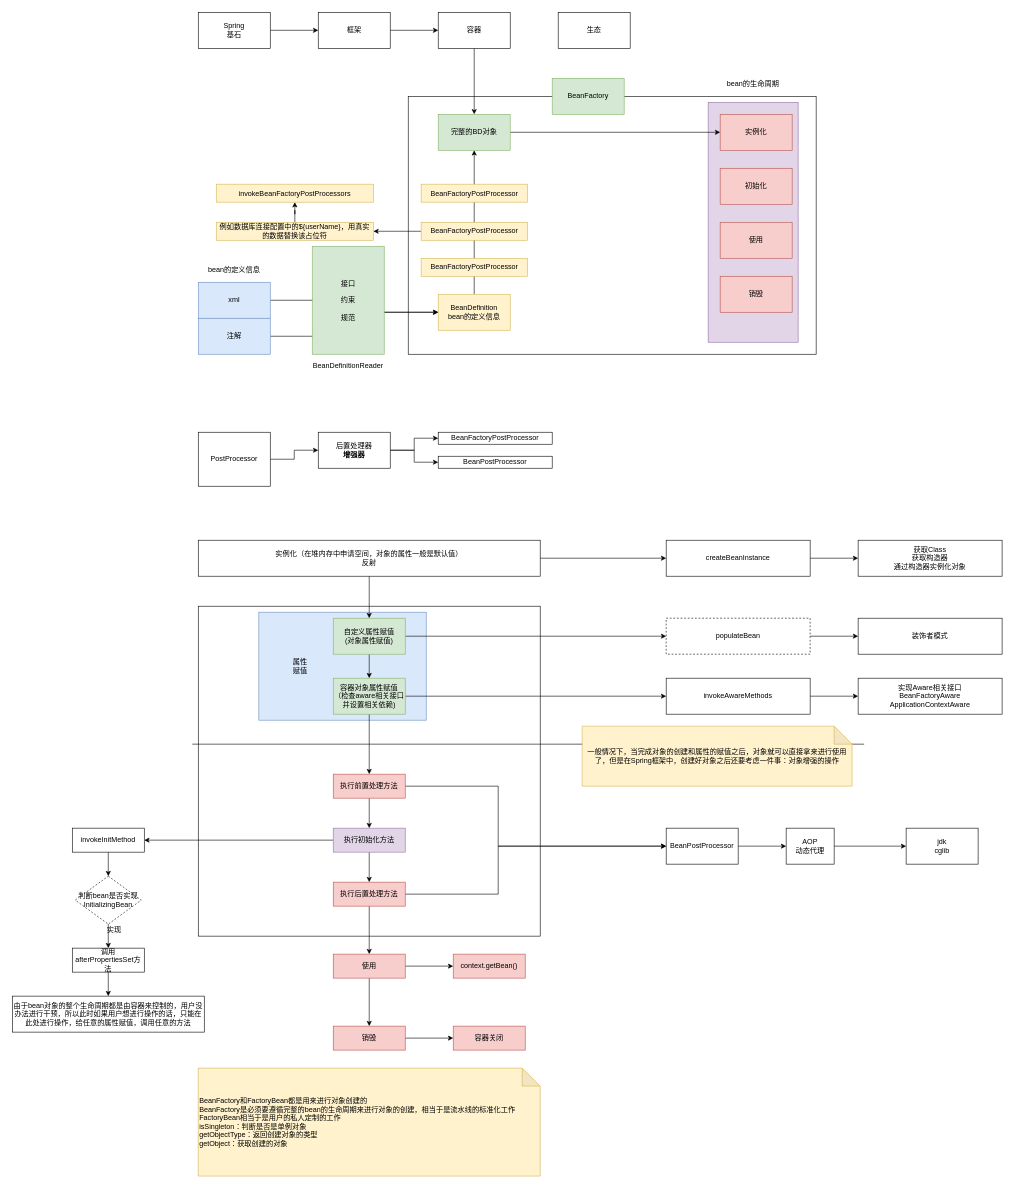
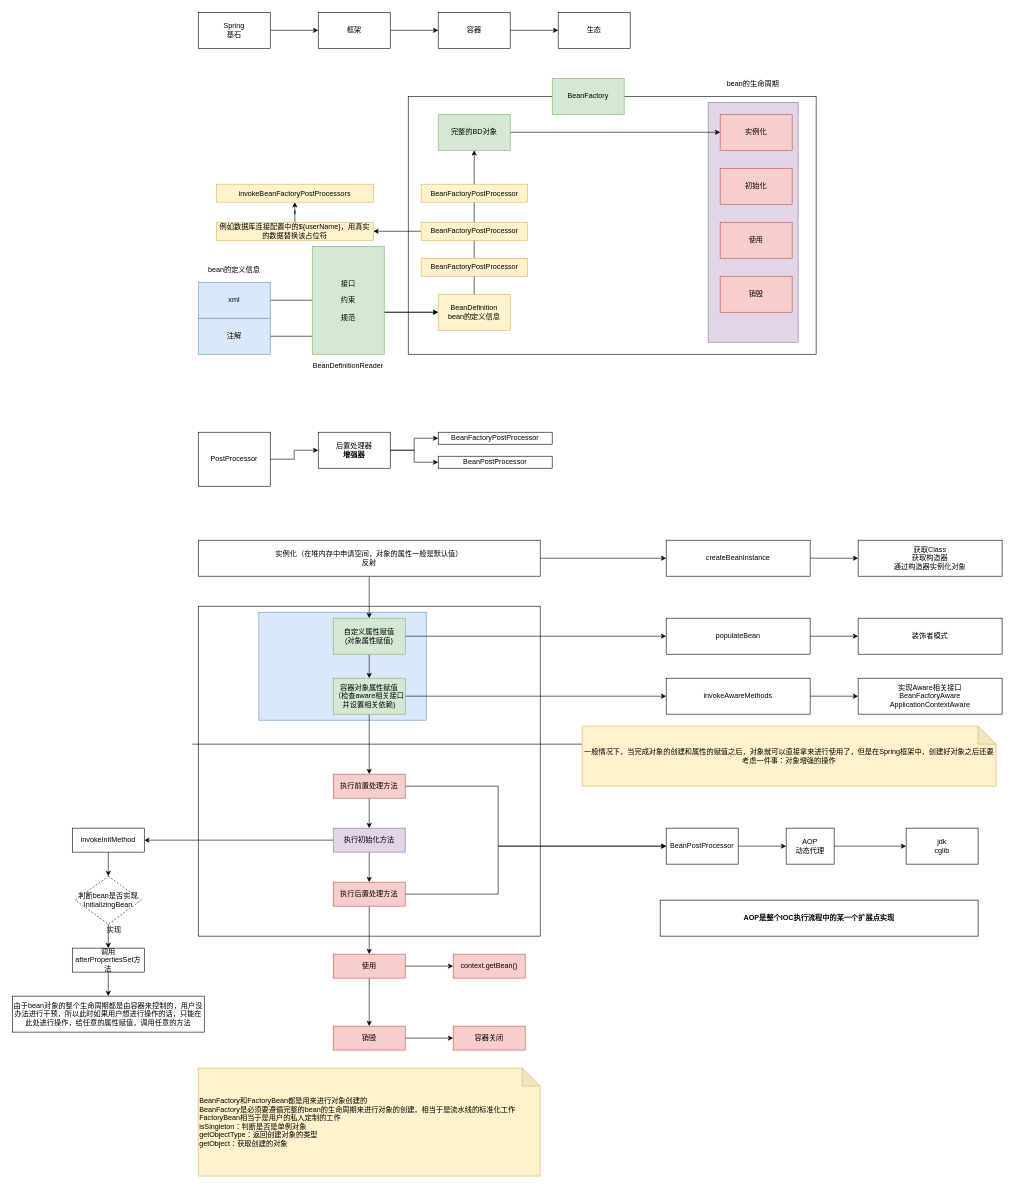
(474, 108) -> (552, 30)
(738, 636) -> (738, 636)
(300, 666) -> none
(717, 756) -> (789, 756)
none -> (819, 918)
